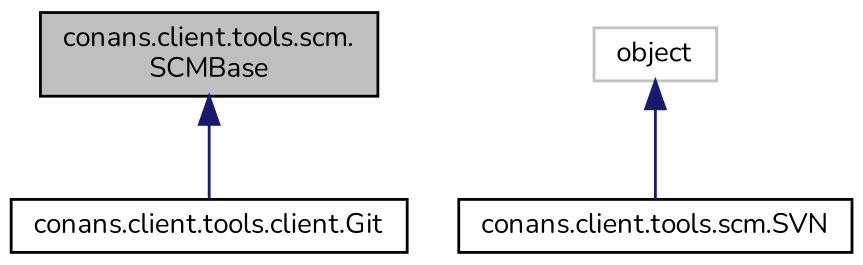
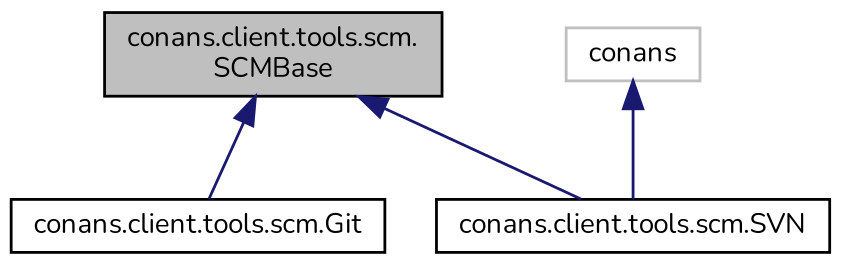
(655, 54) -> (633, 54)
none -> (483, 154)
(209, 226) -> (198, 226)
